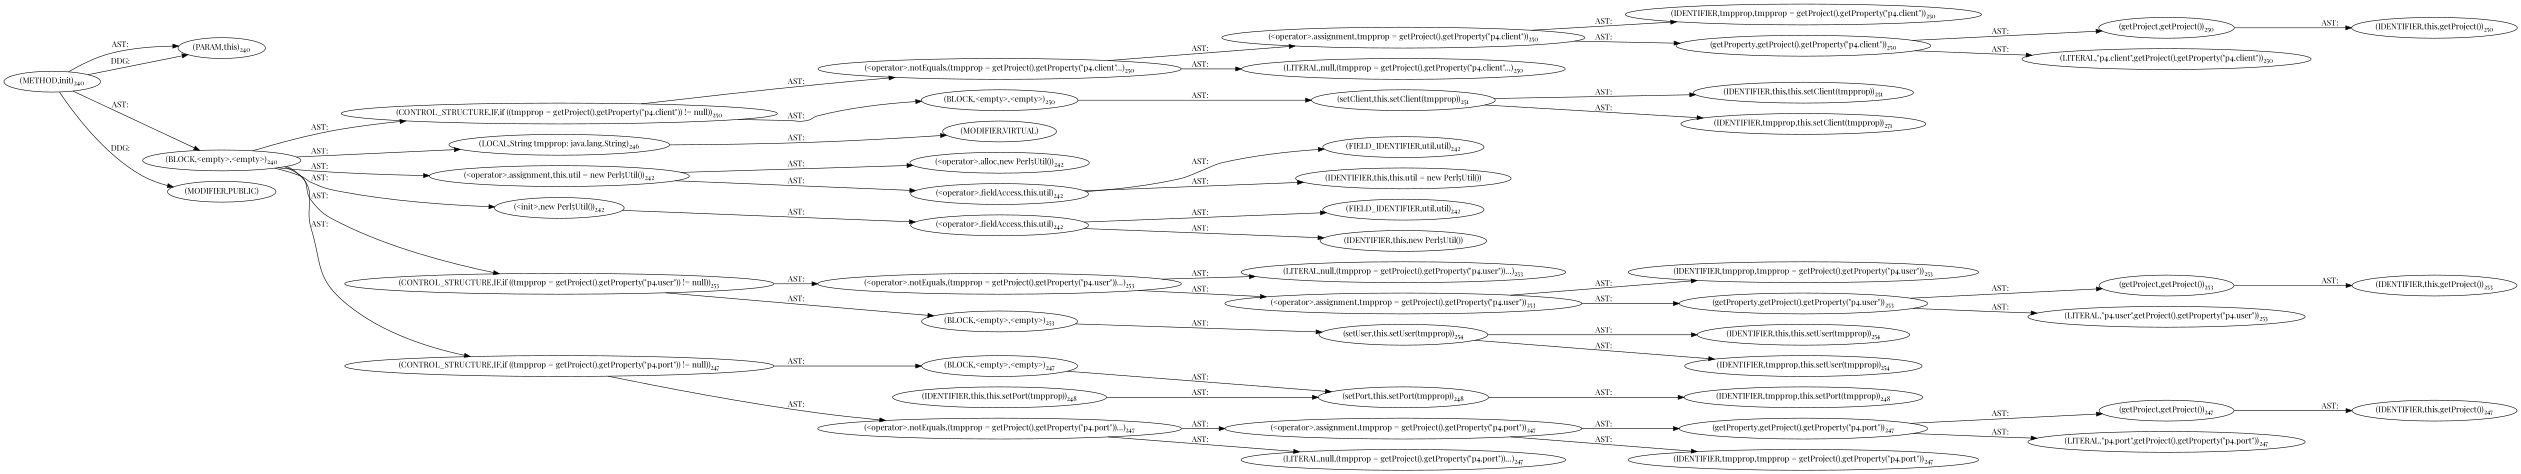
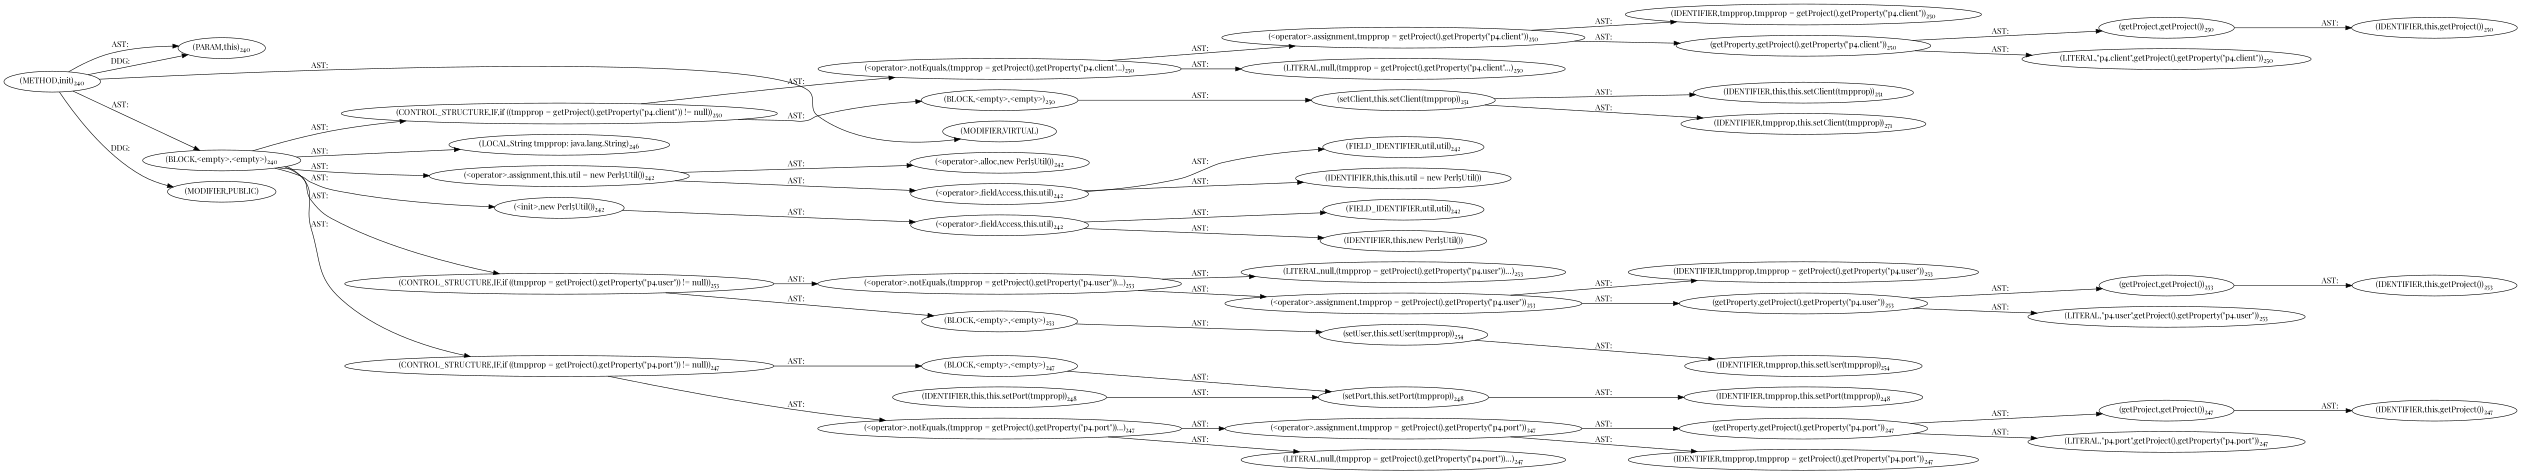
(805, 143) -> (540, 67)
(1803, 335) -> none
